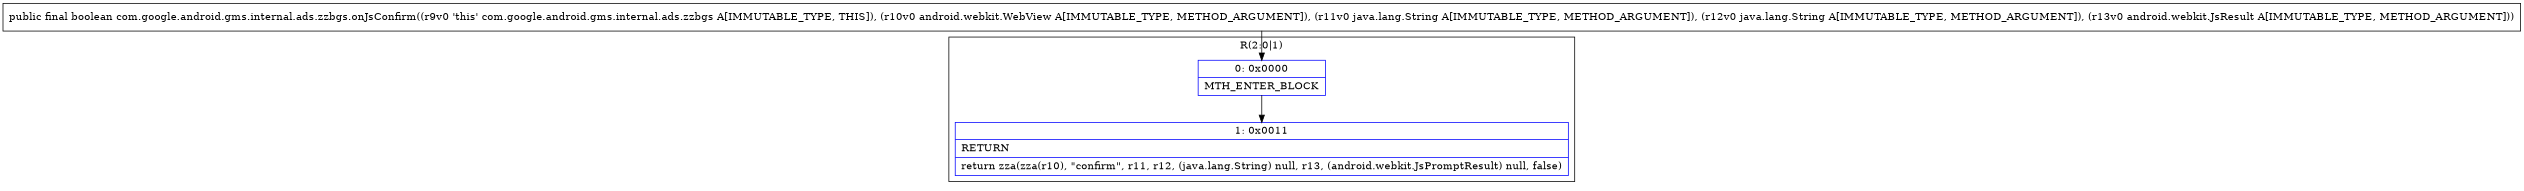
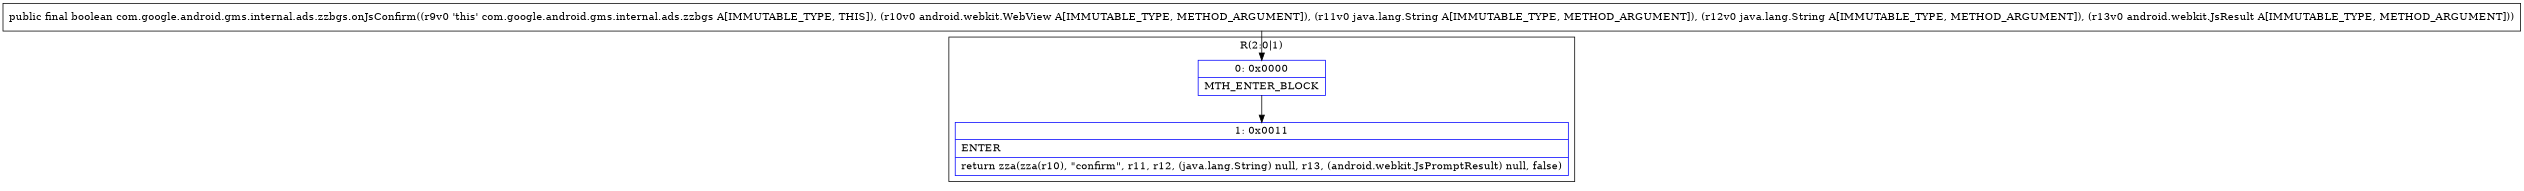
(986, 148) -> (981, 148)
